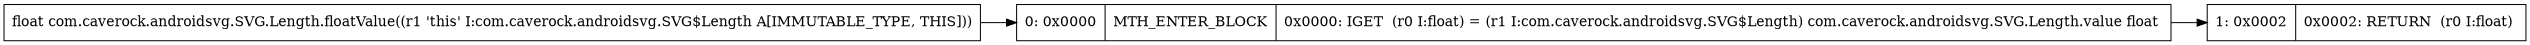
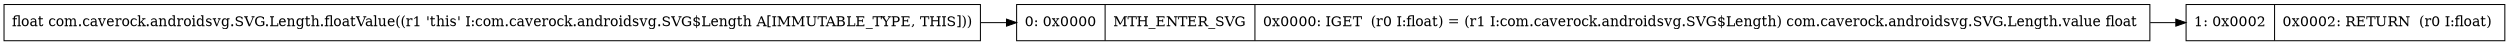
(1191, 22) -> (1180, 22)
